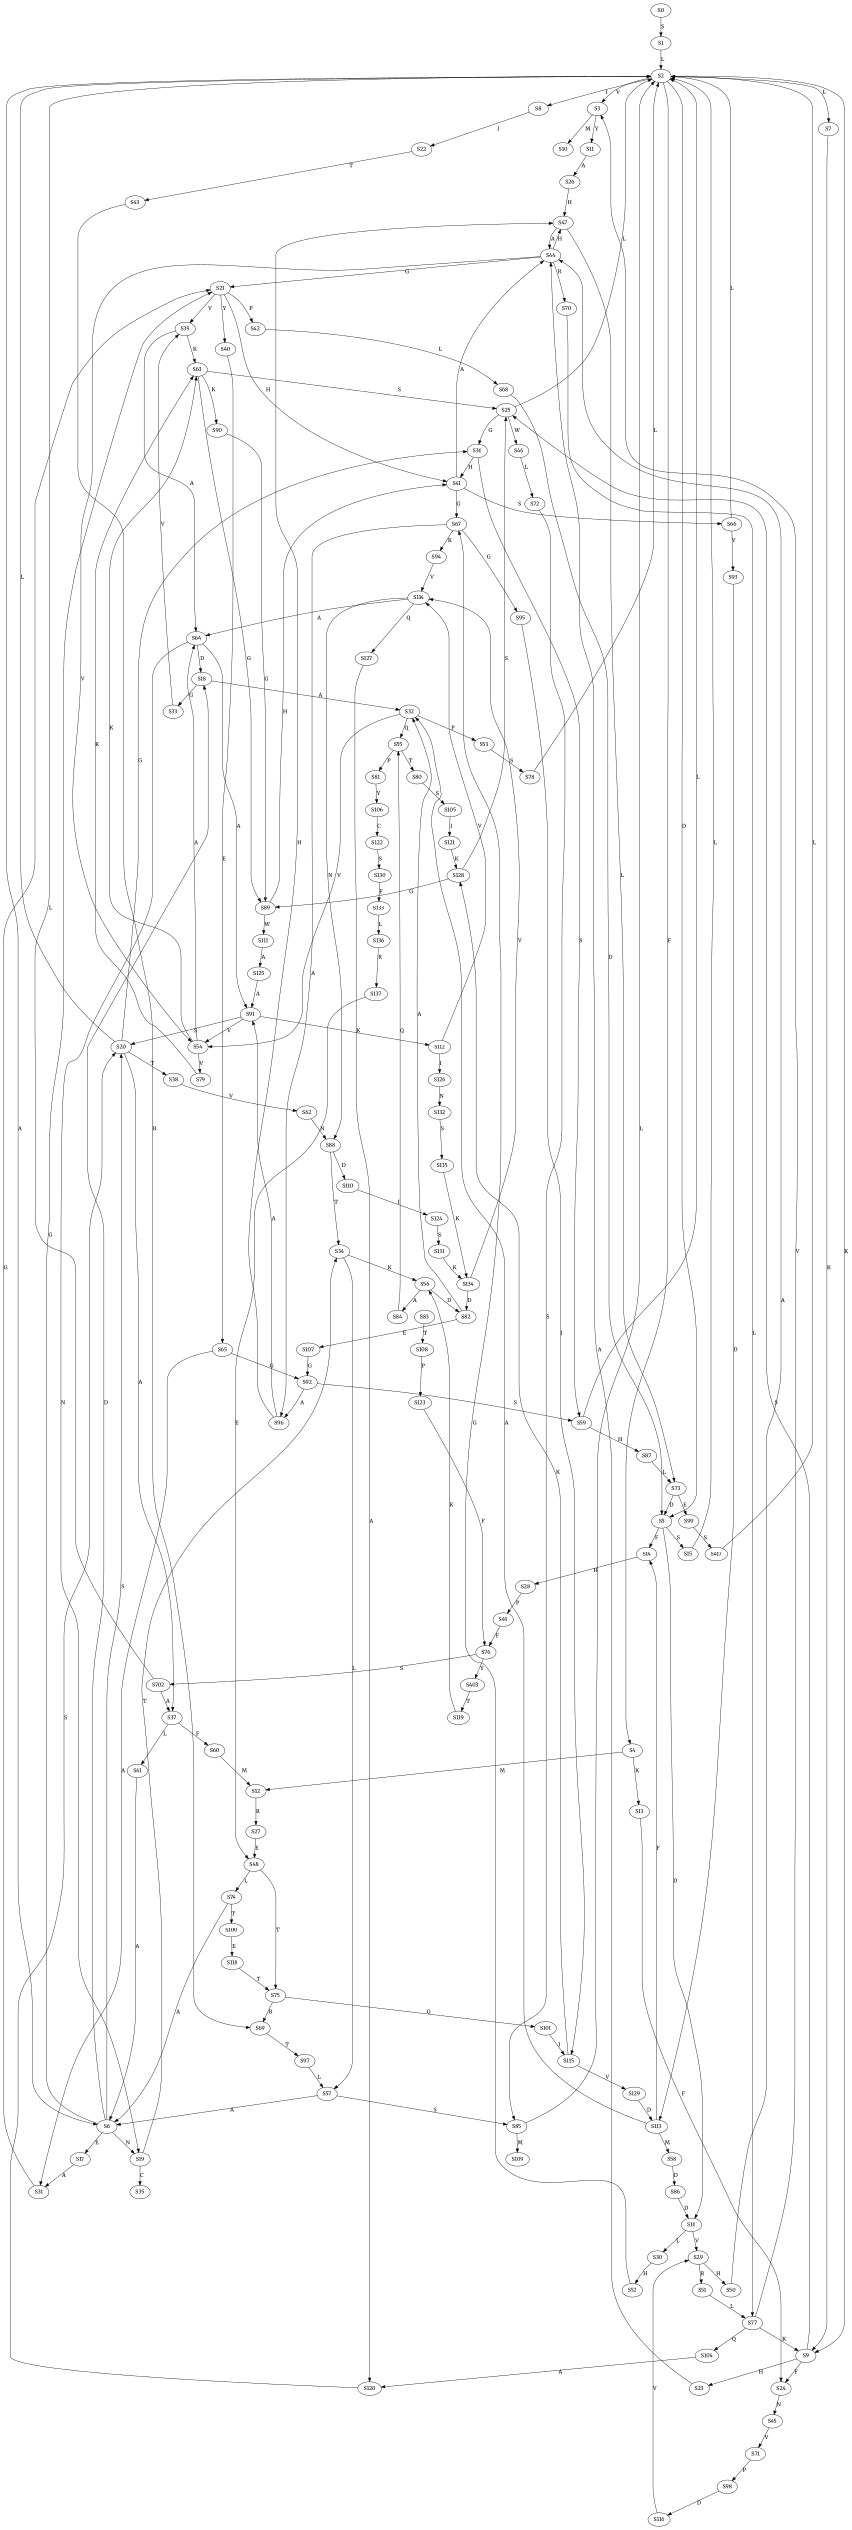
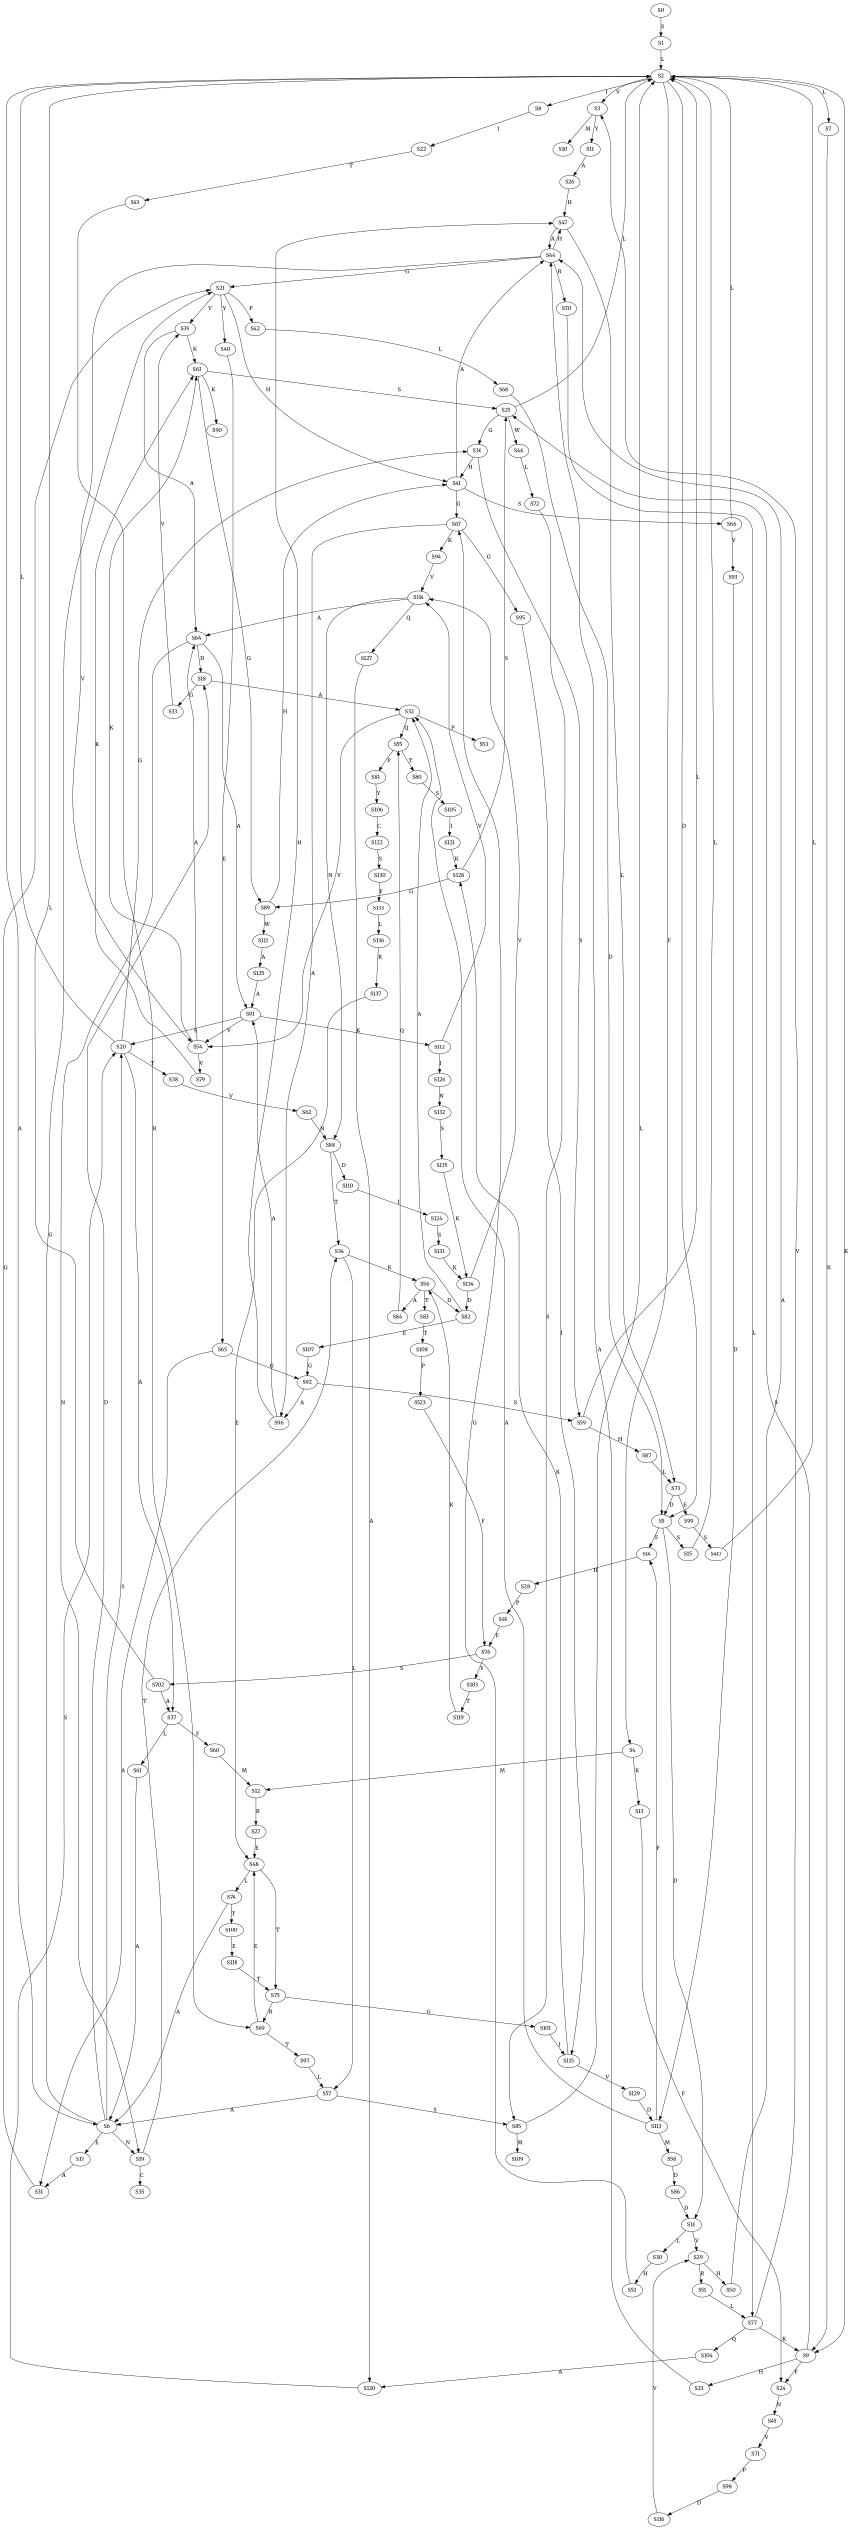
(263, 657) -> none
(530, 777) -> none
none -> (425, 1299)
(420, 1403) -> (420, 1403)
(472, 1685) -> (472, 1685)
none -> (254, 1949)
